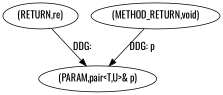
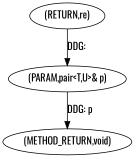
(129, 45) -> (67, 107)
